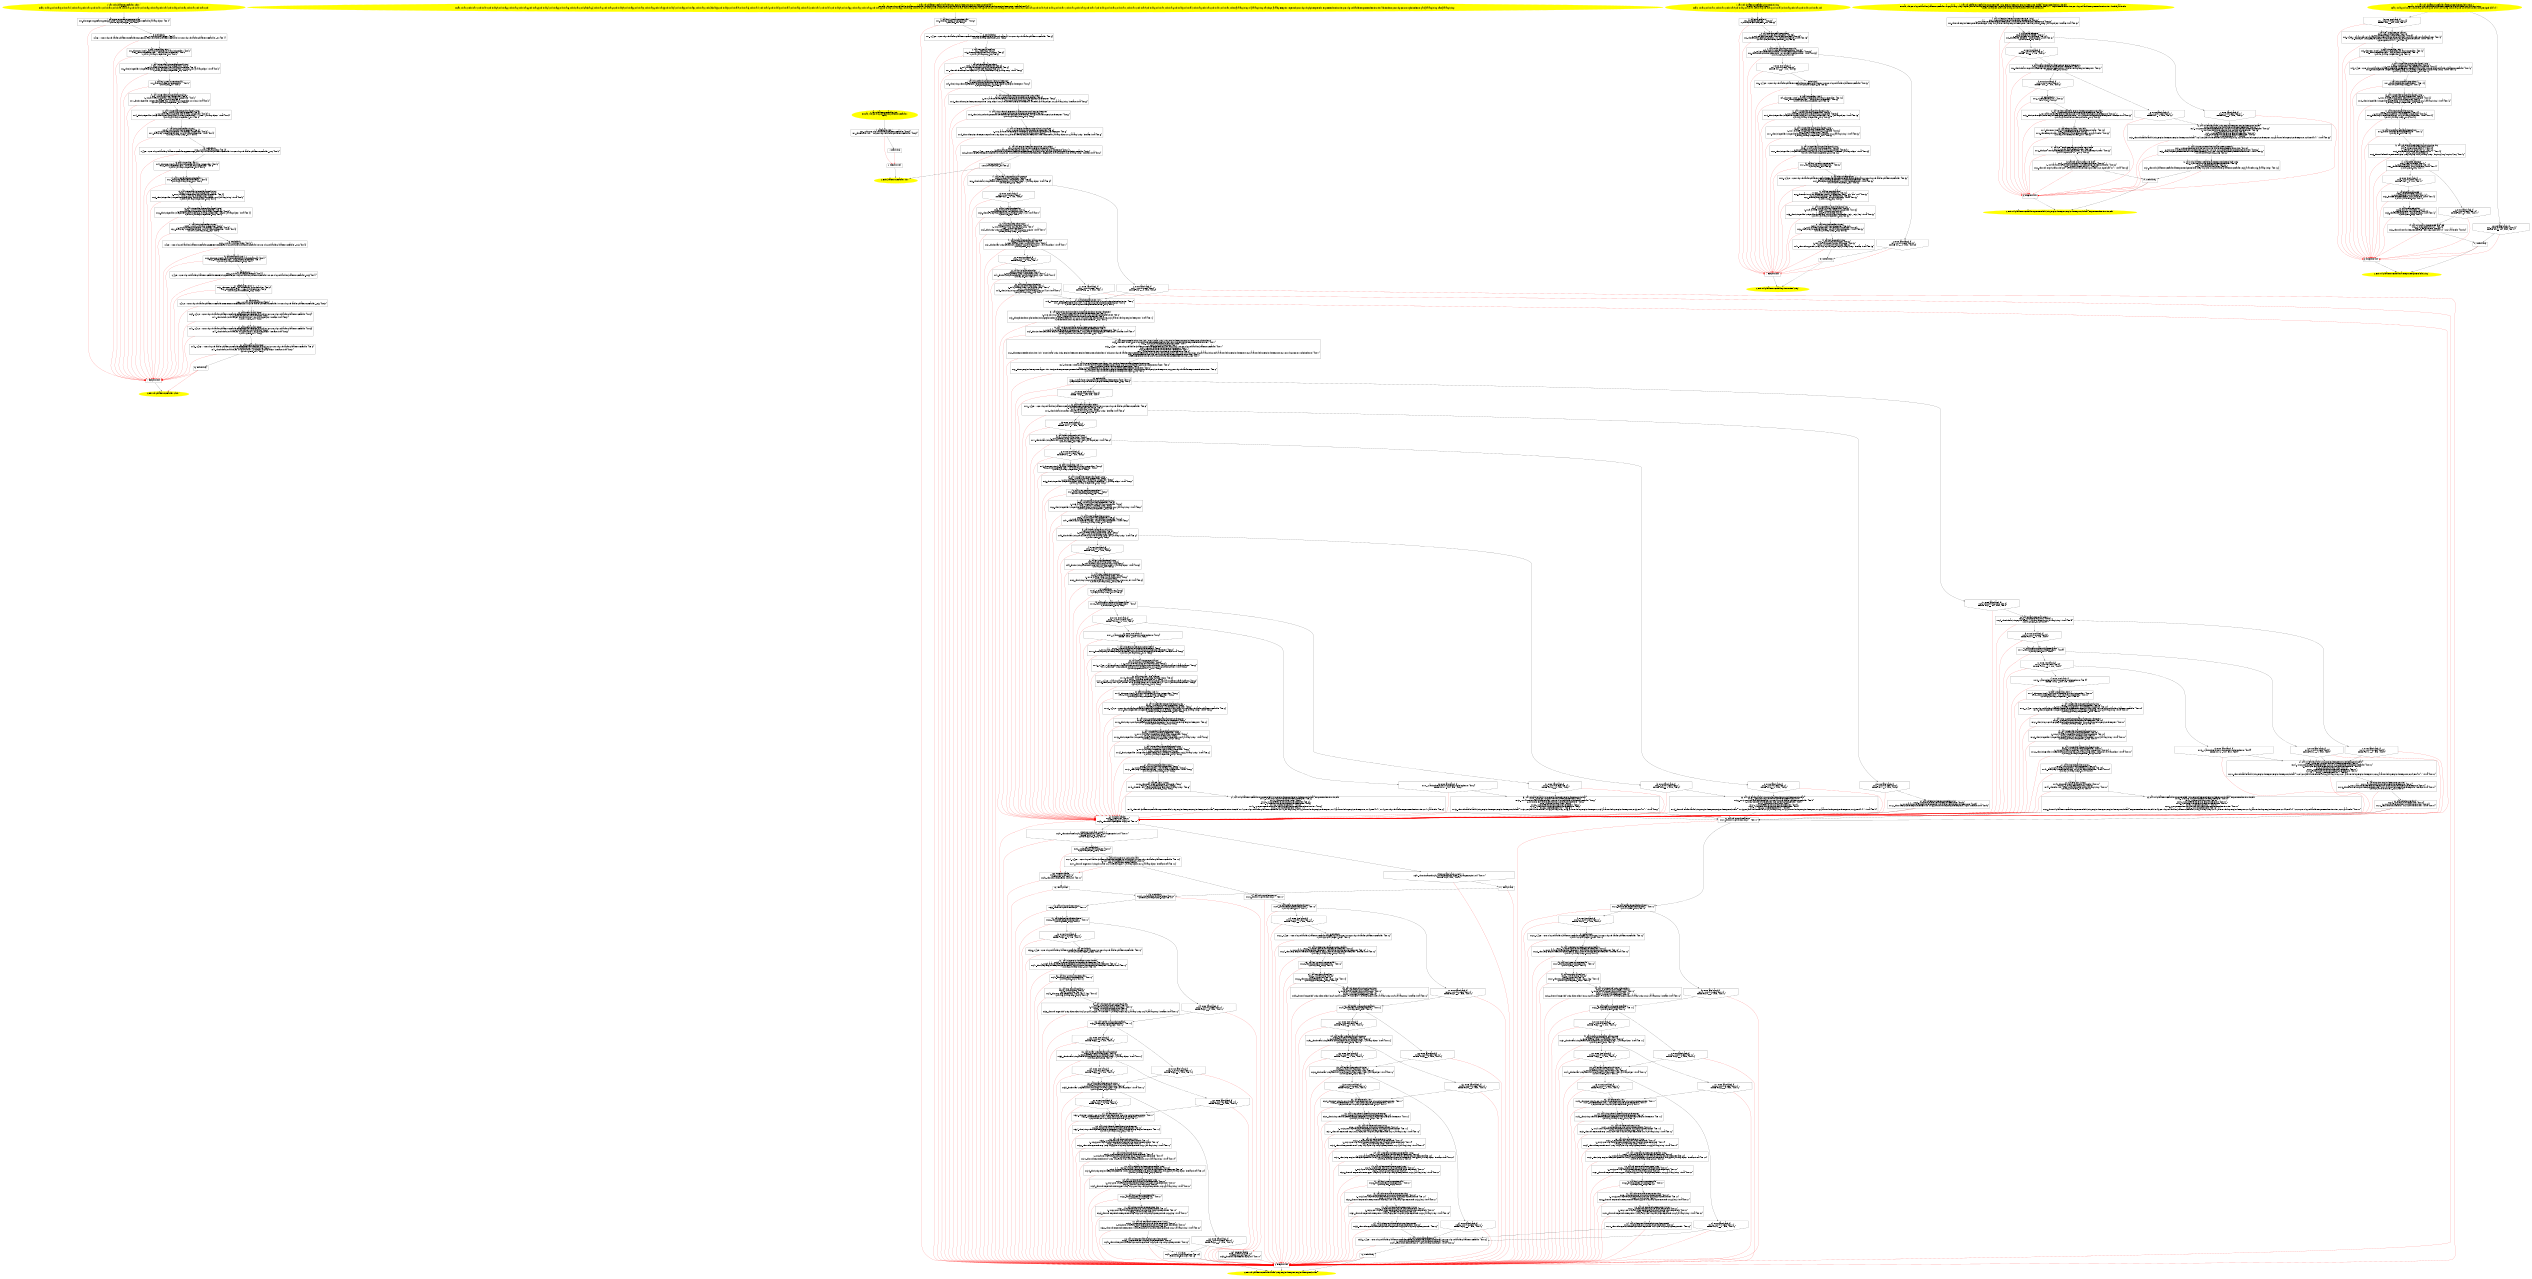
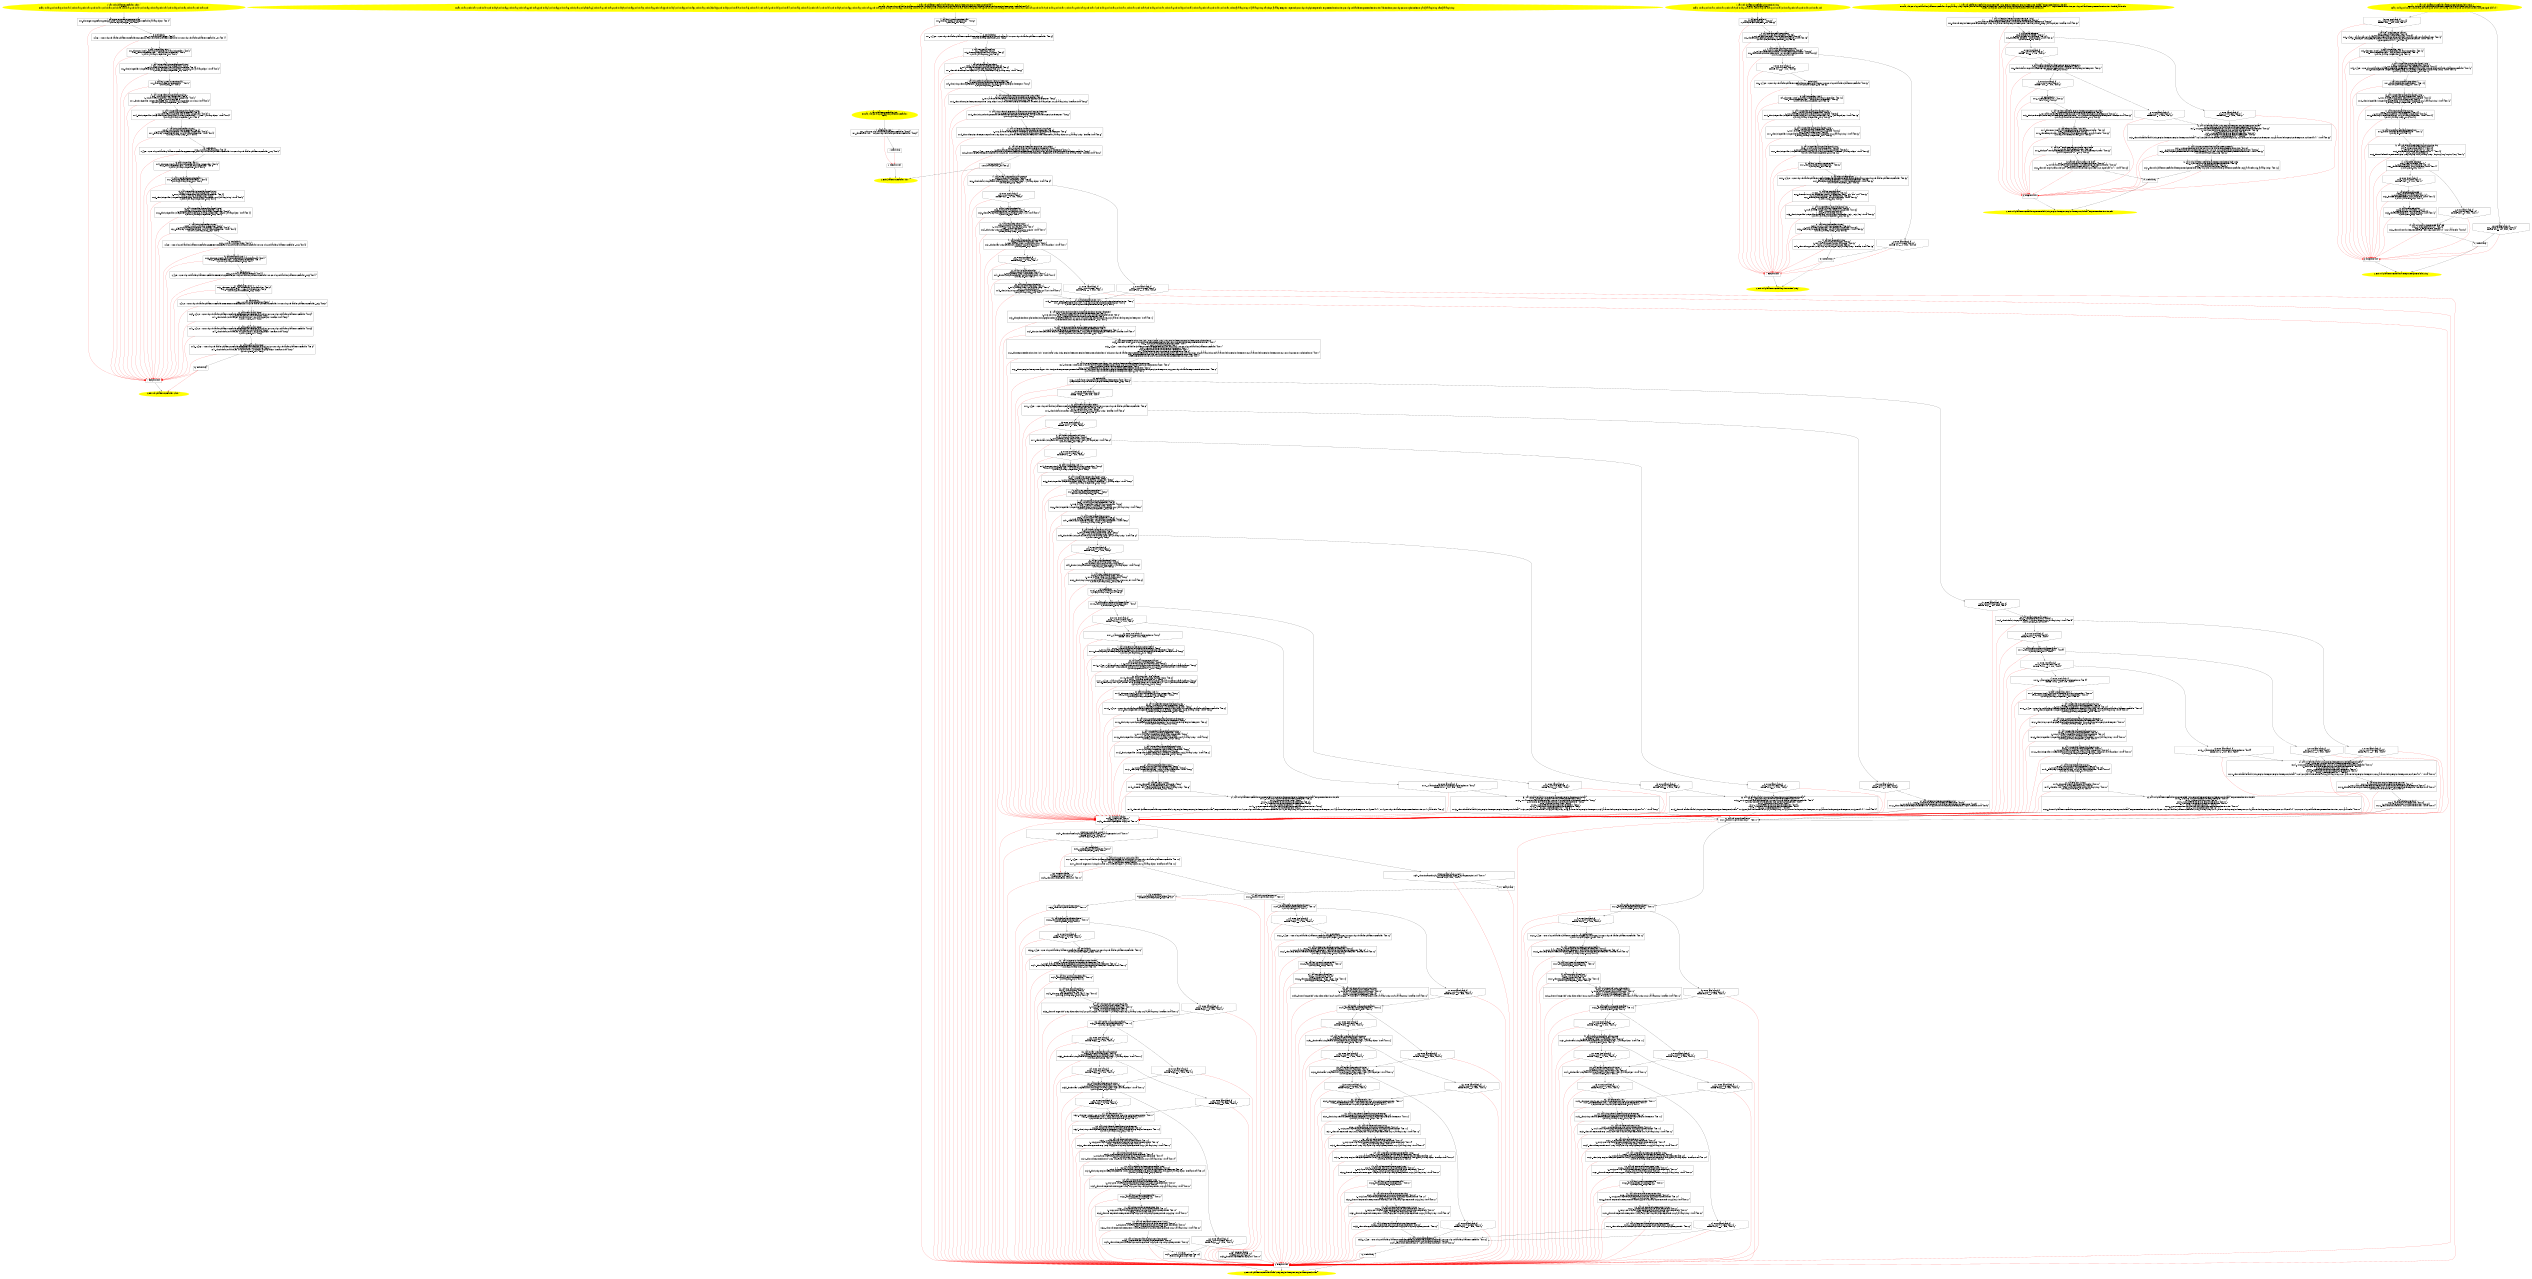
(1061, 888) -> none
